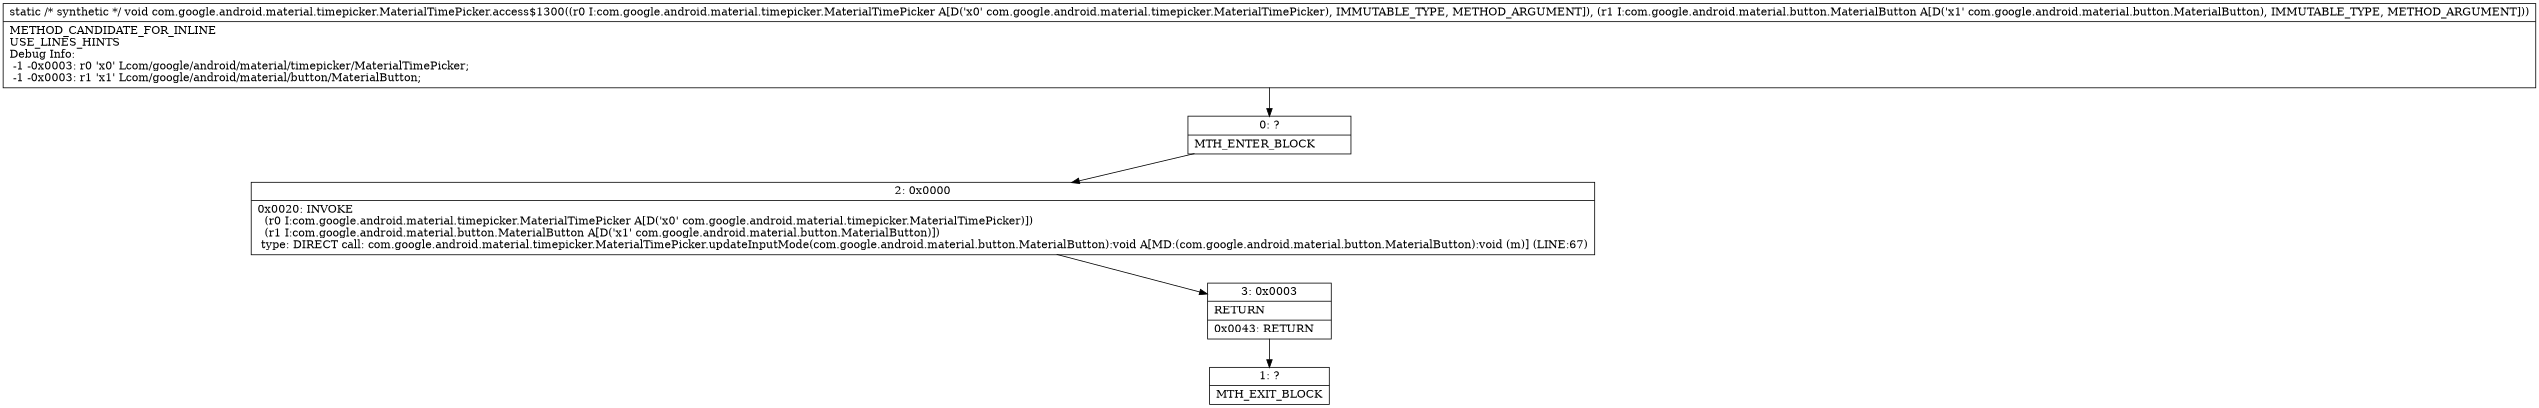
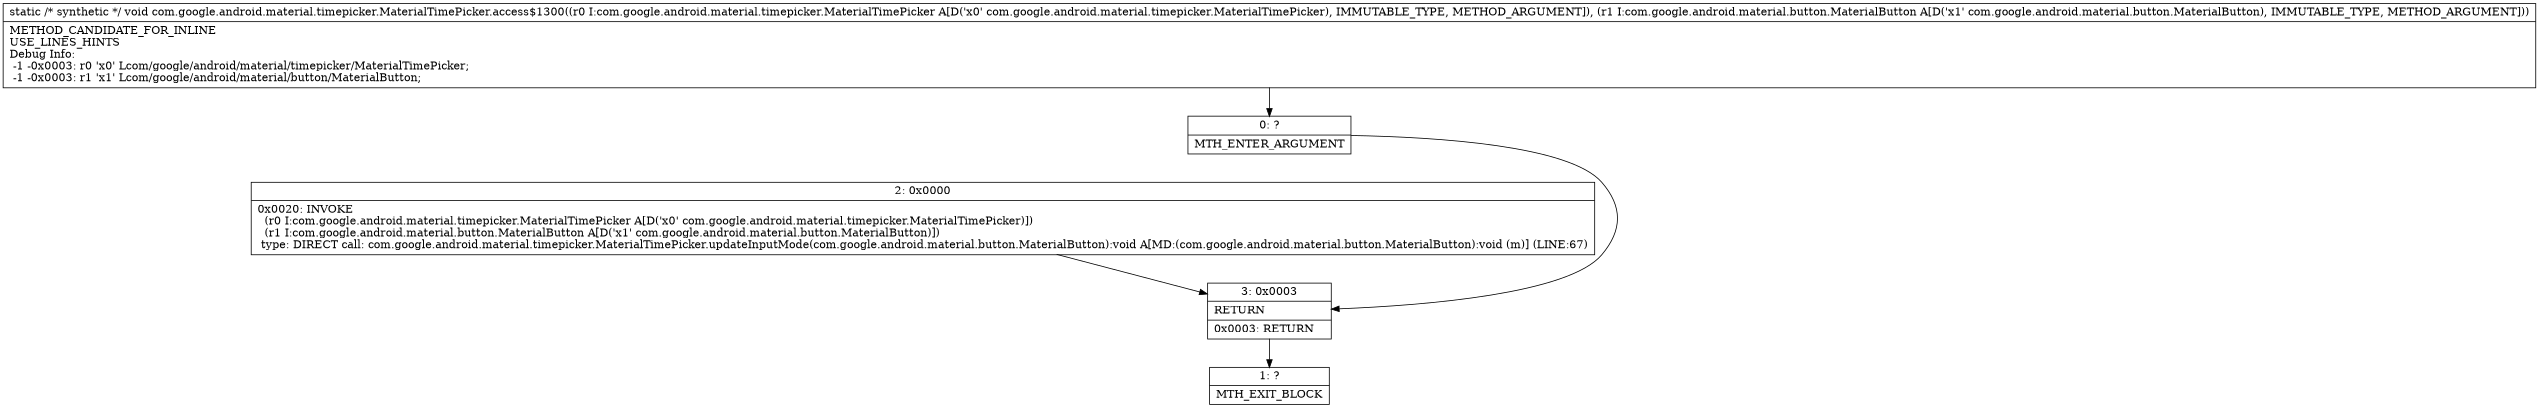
(1255, 144) -> (1269, 144)
(1137, 167) -> (1617, 225)
(1269, 329) -> (1269, 329)
